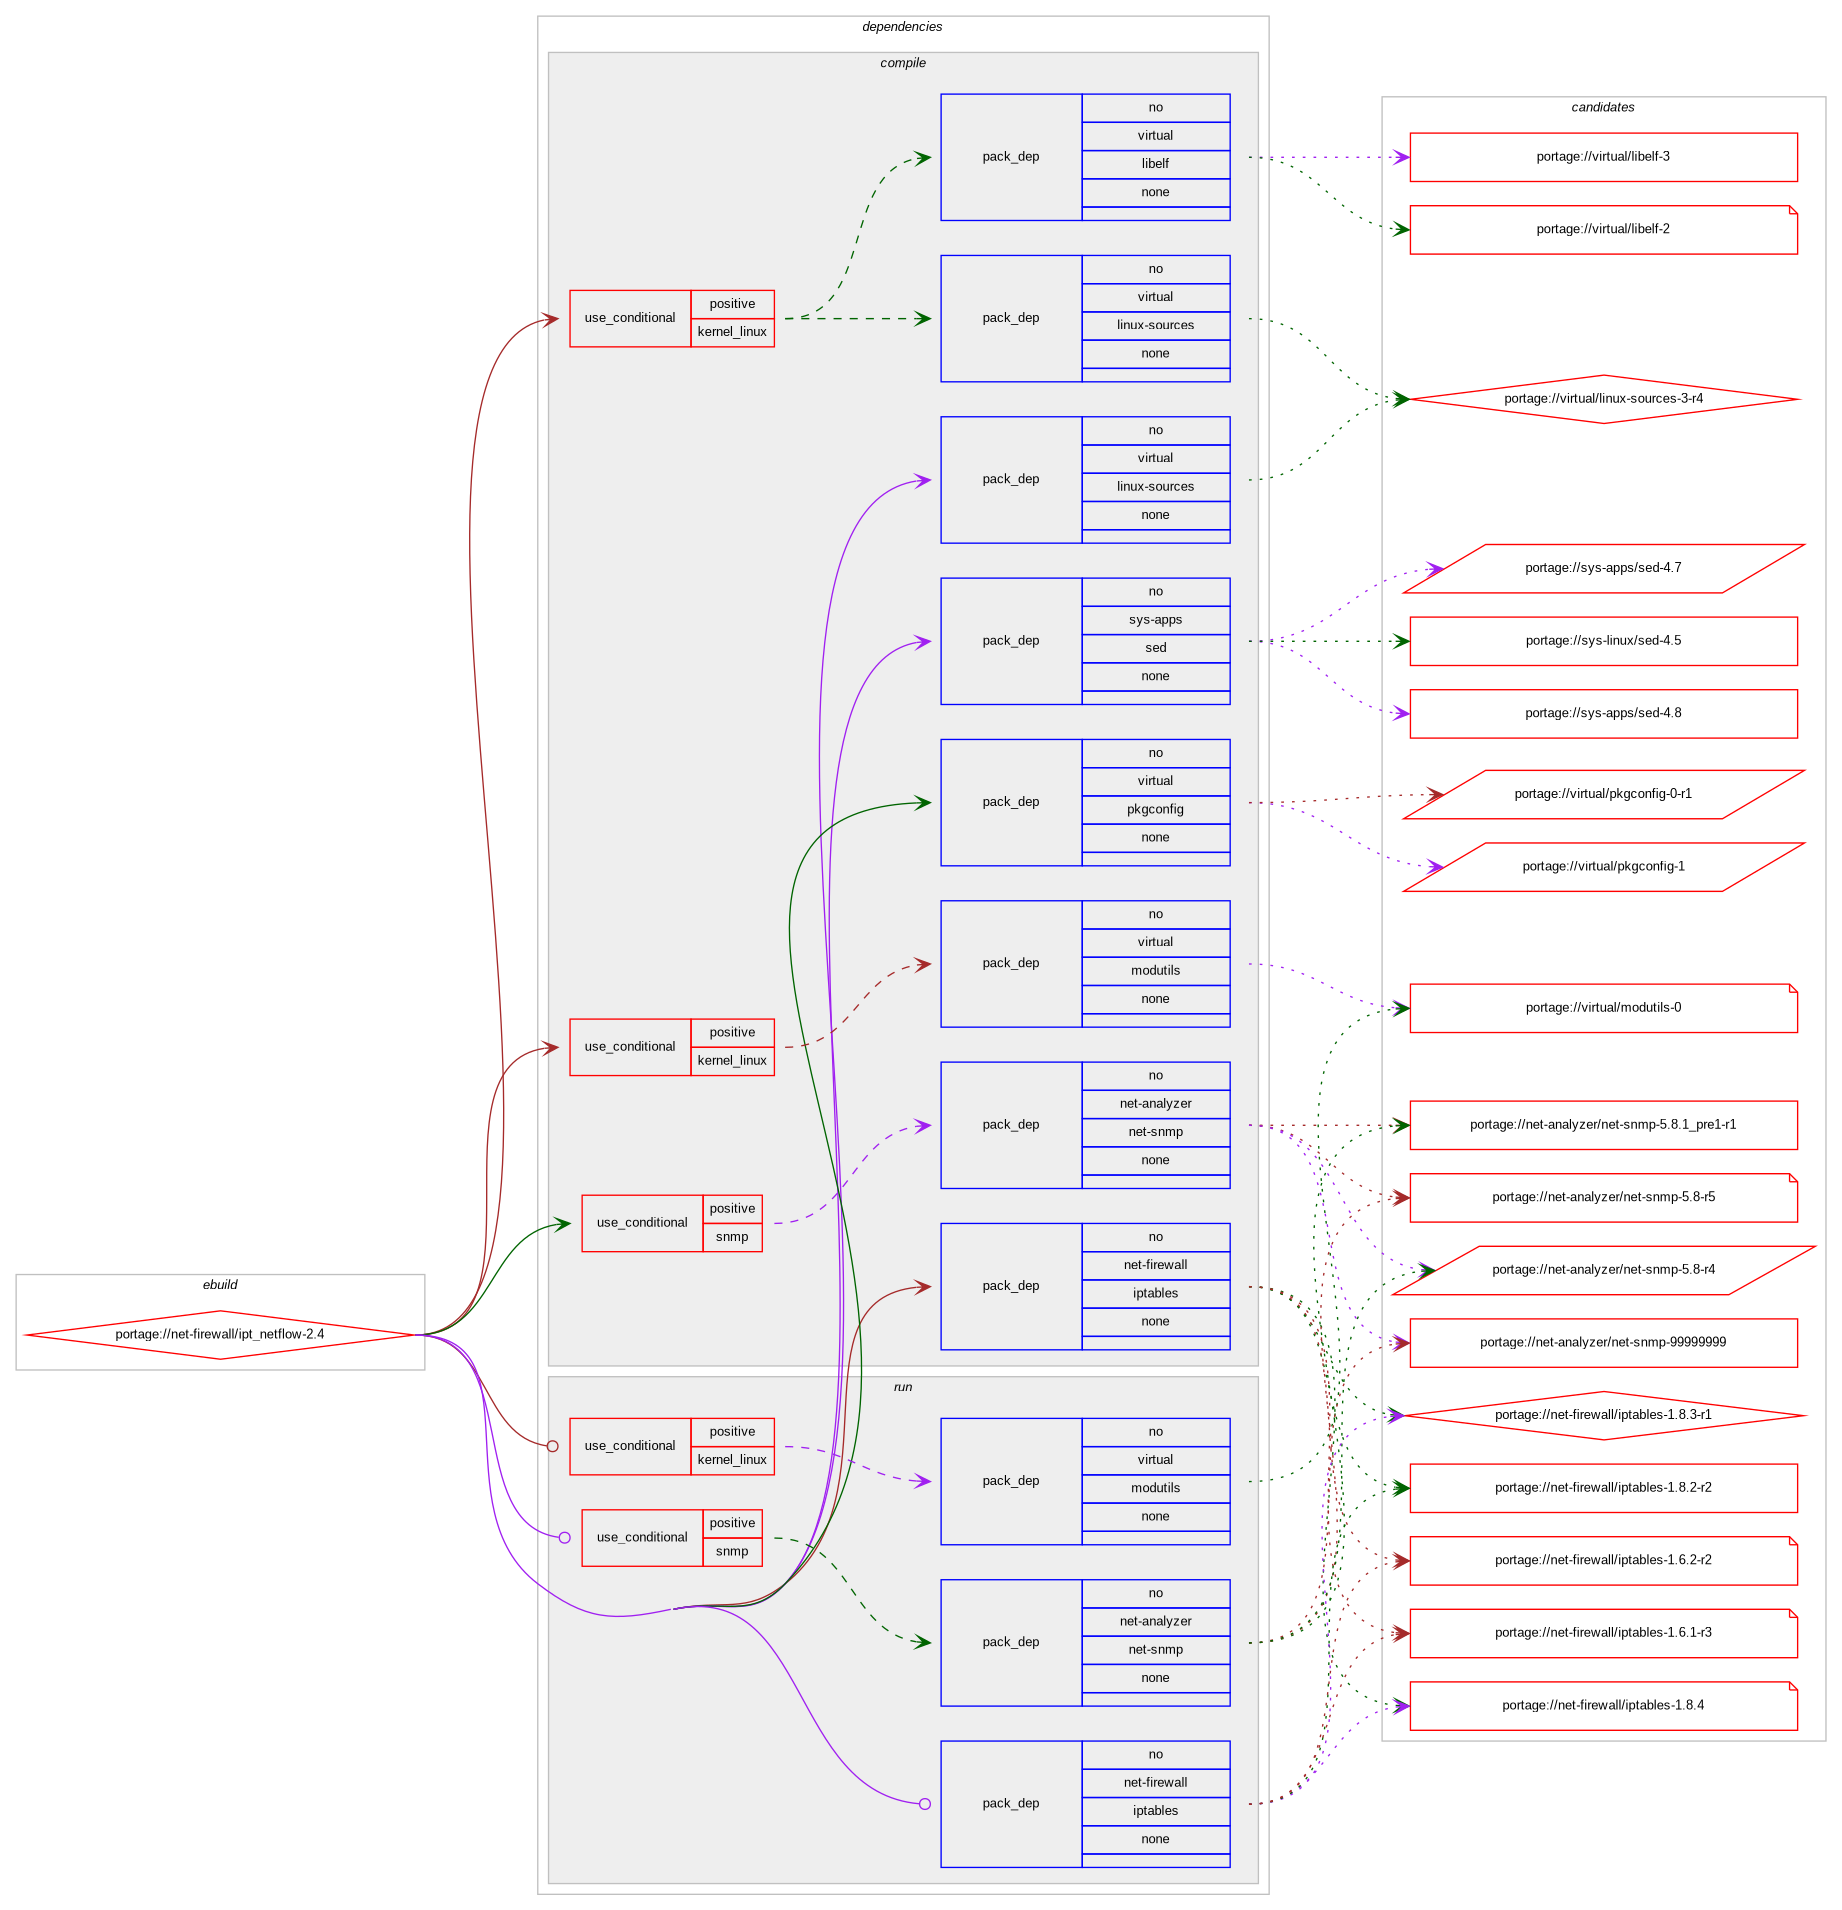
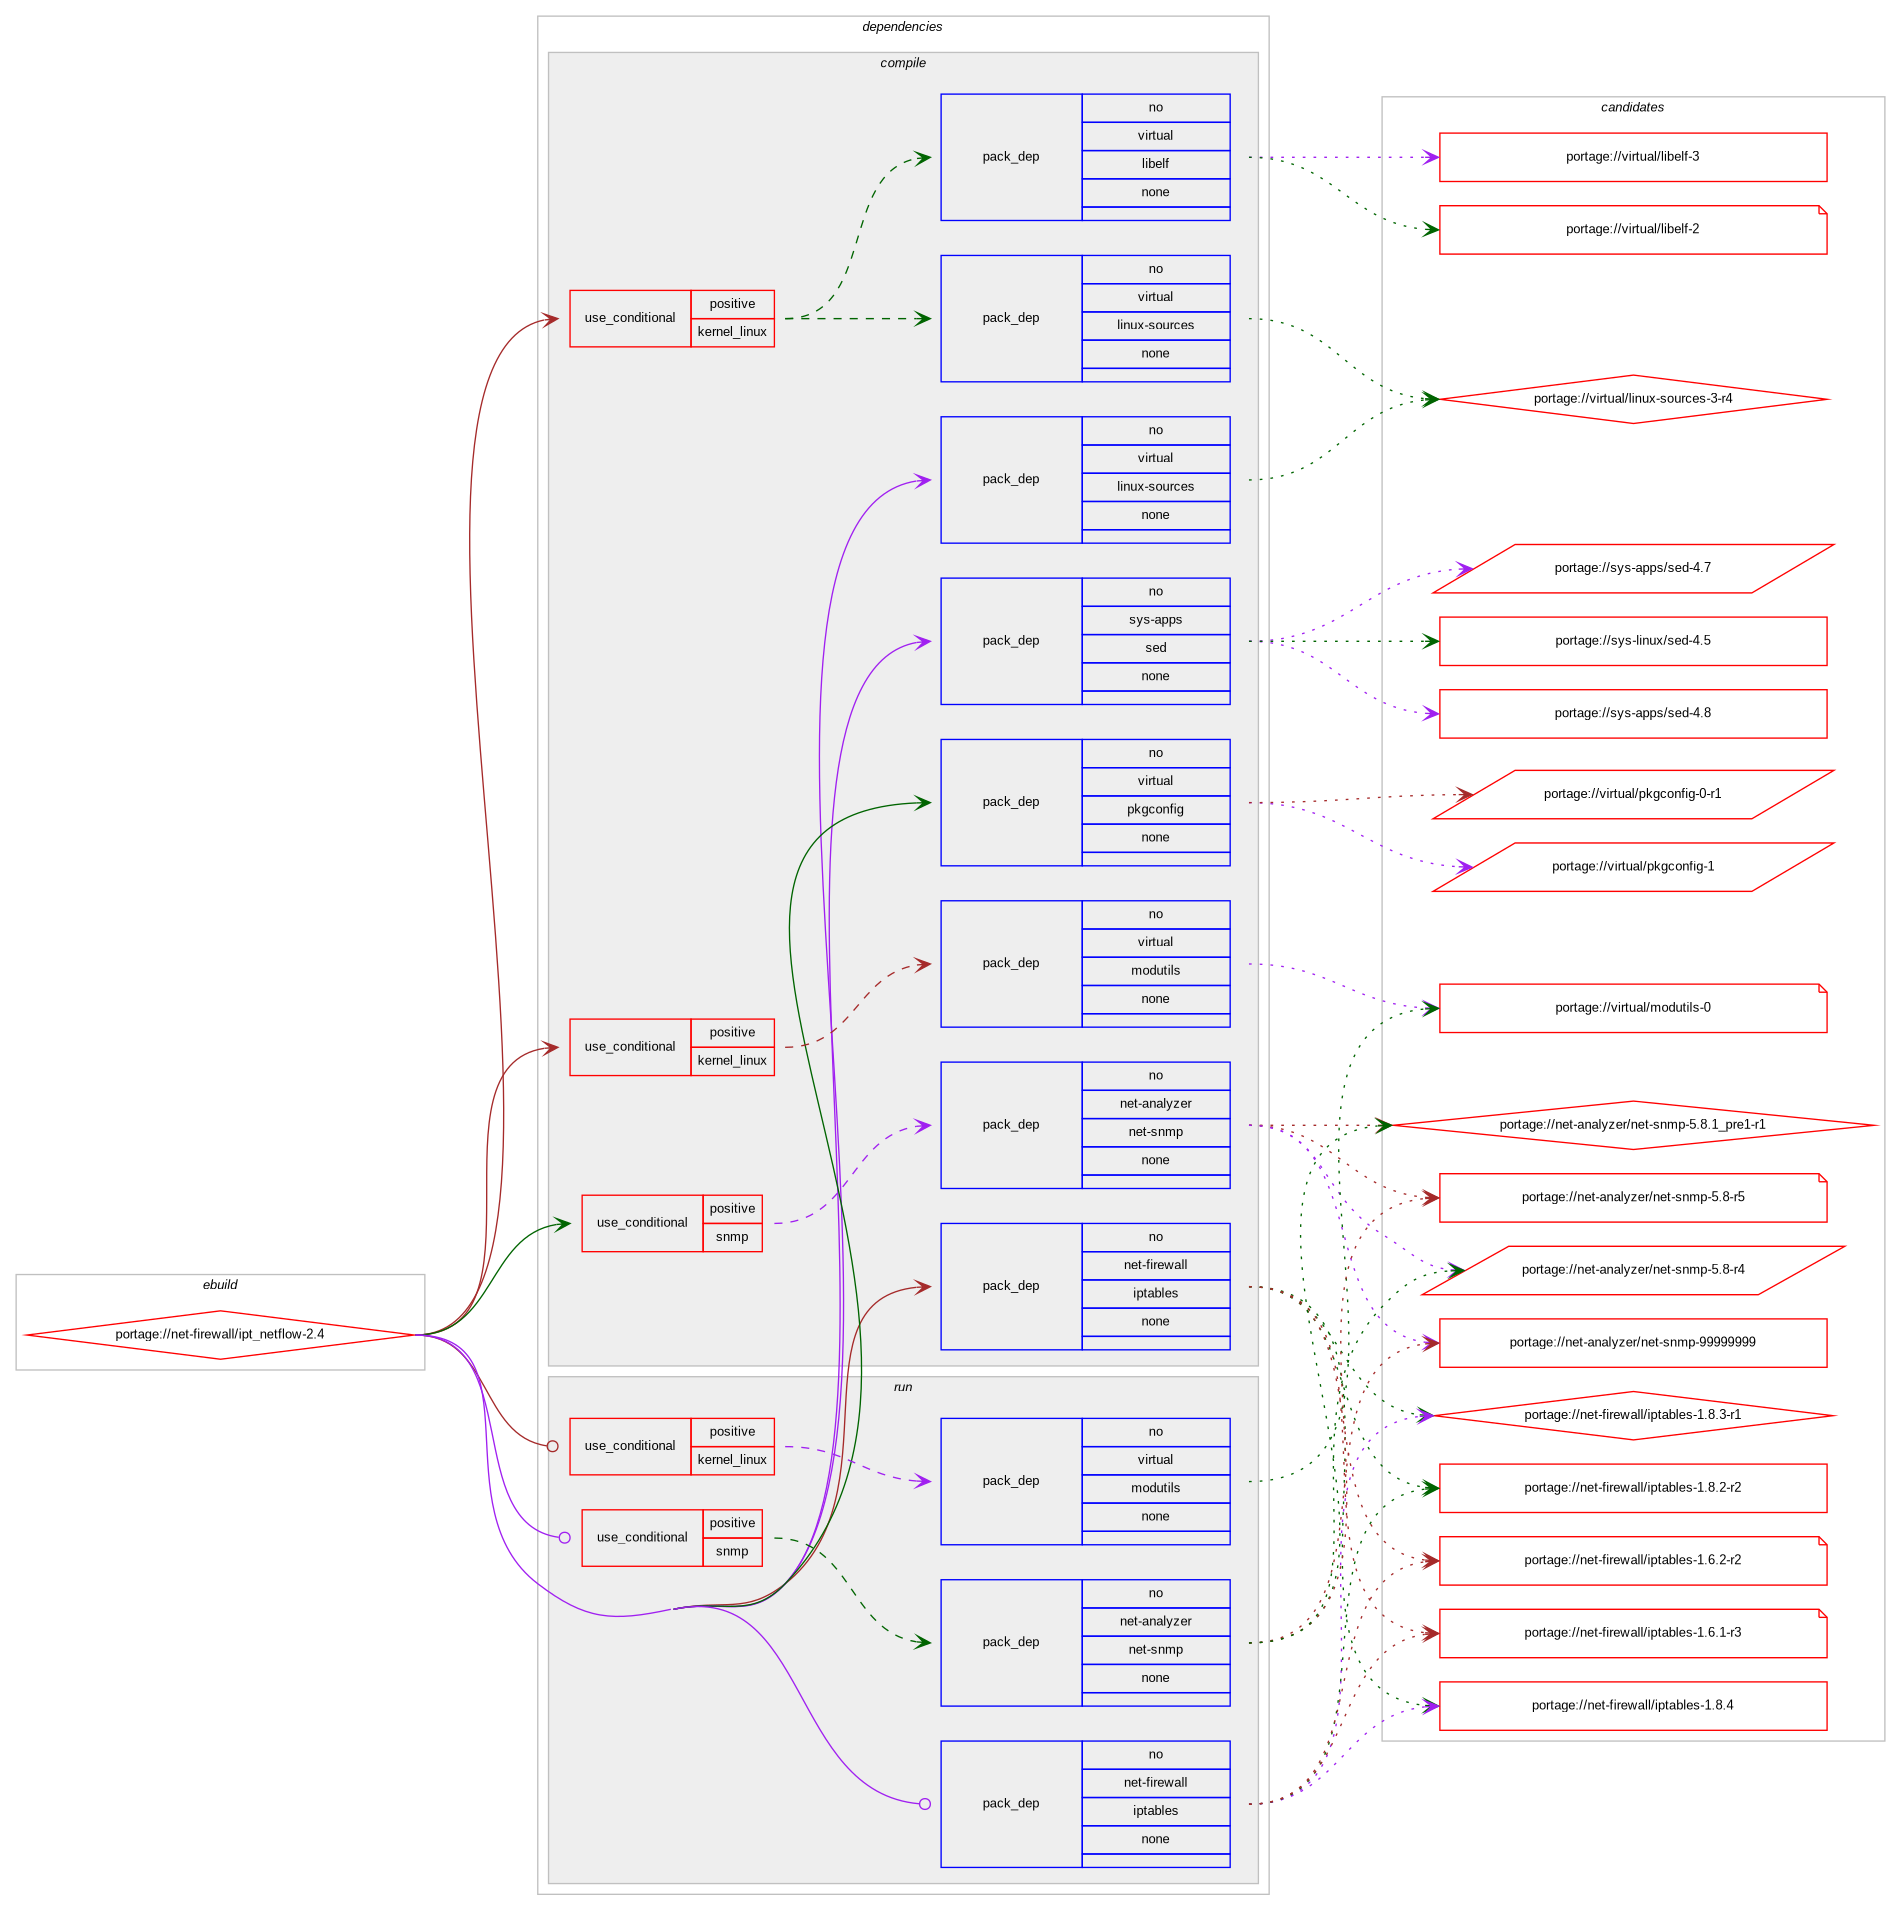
(1604, 1125) -> (1633, 1125)
(1604, 1706) -> (1633, 1706)
